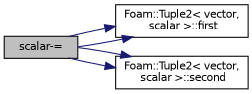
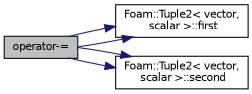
(41, 47) -> (41, 47)
